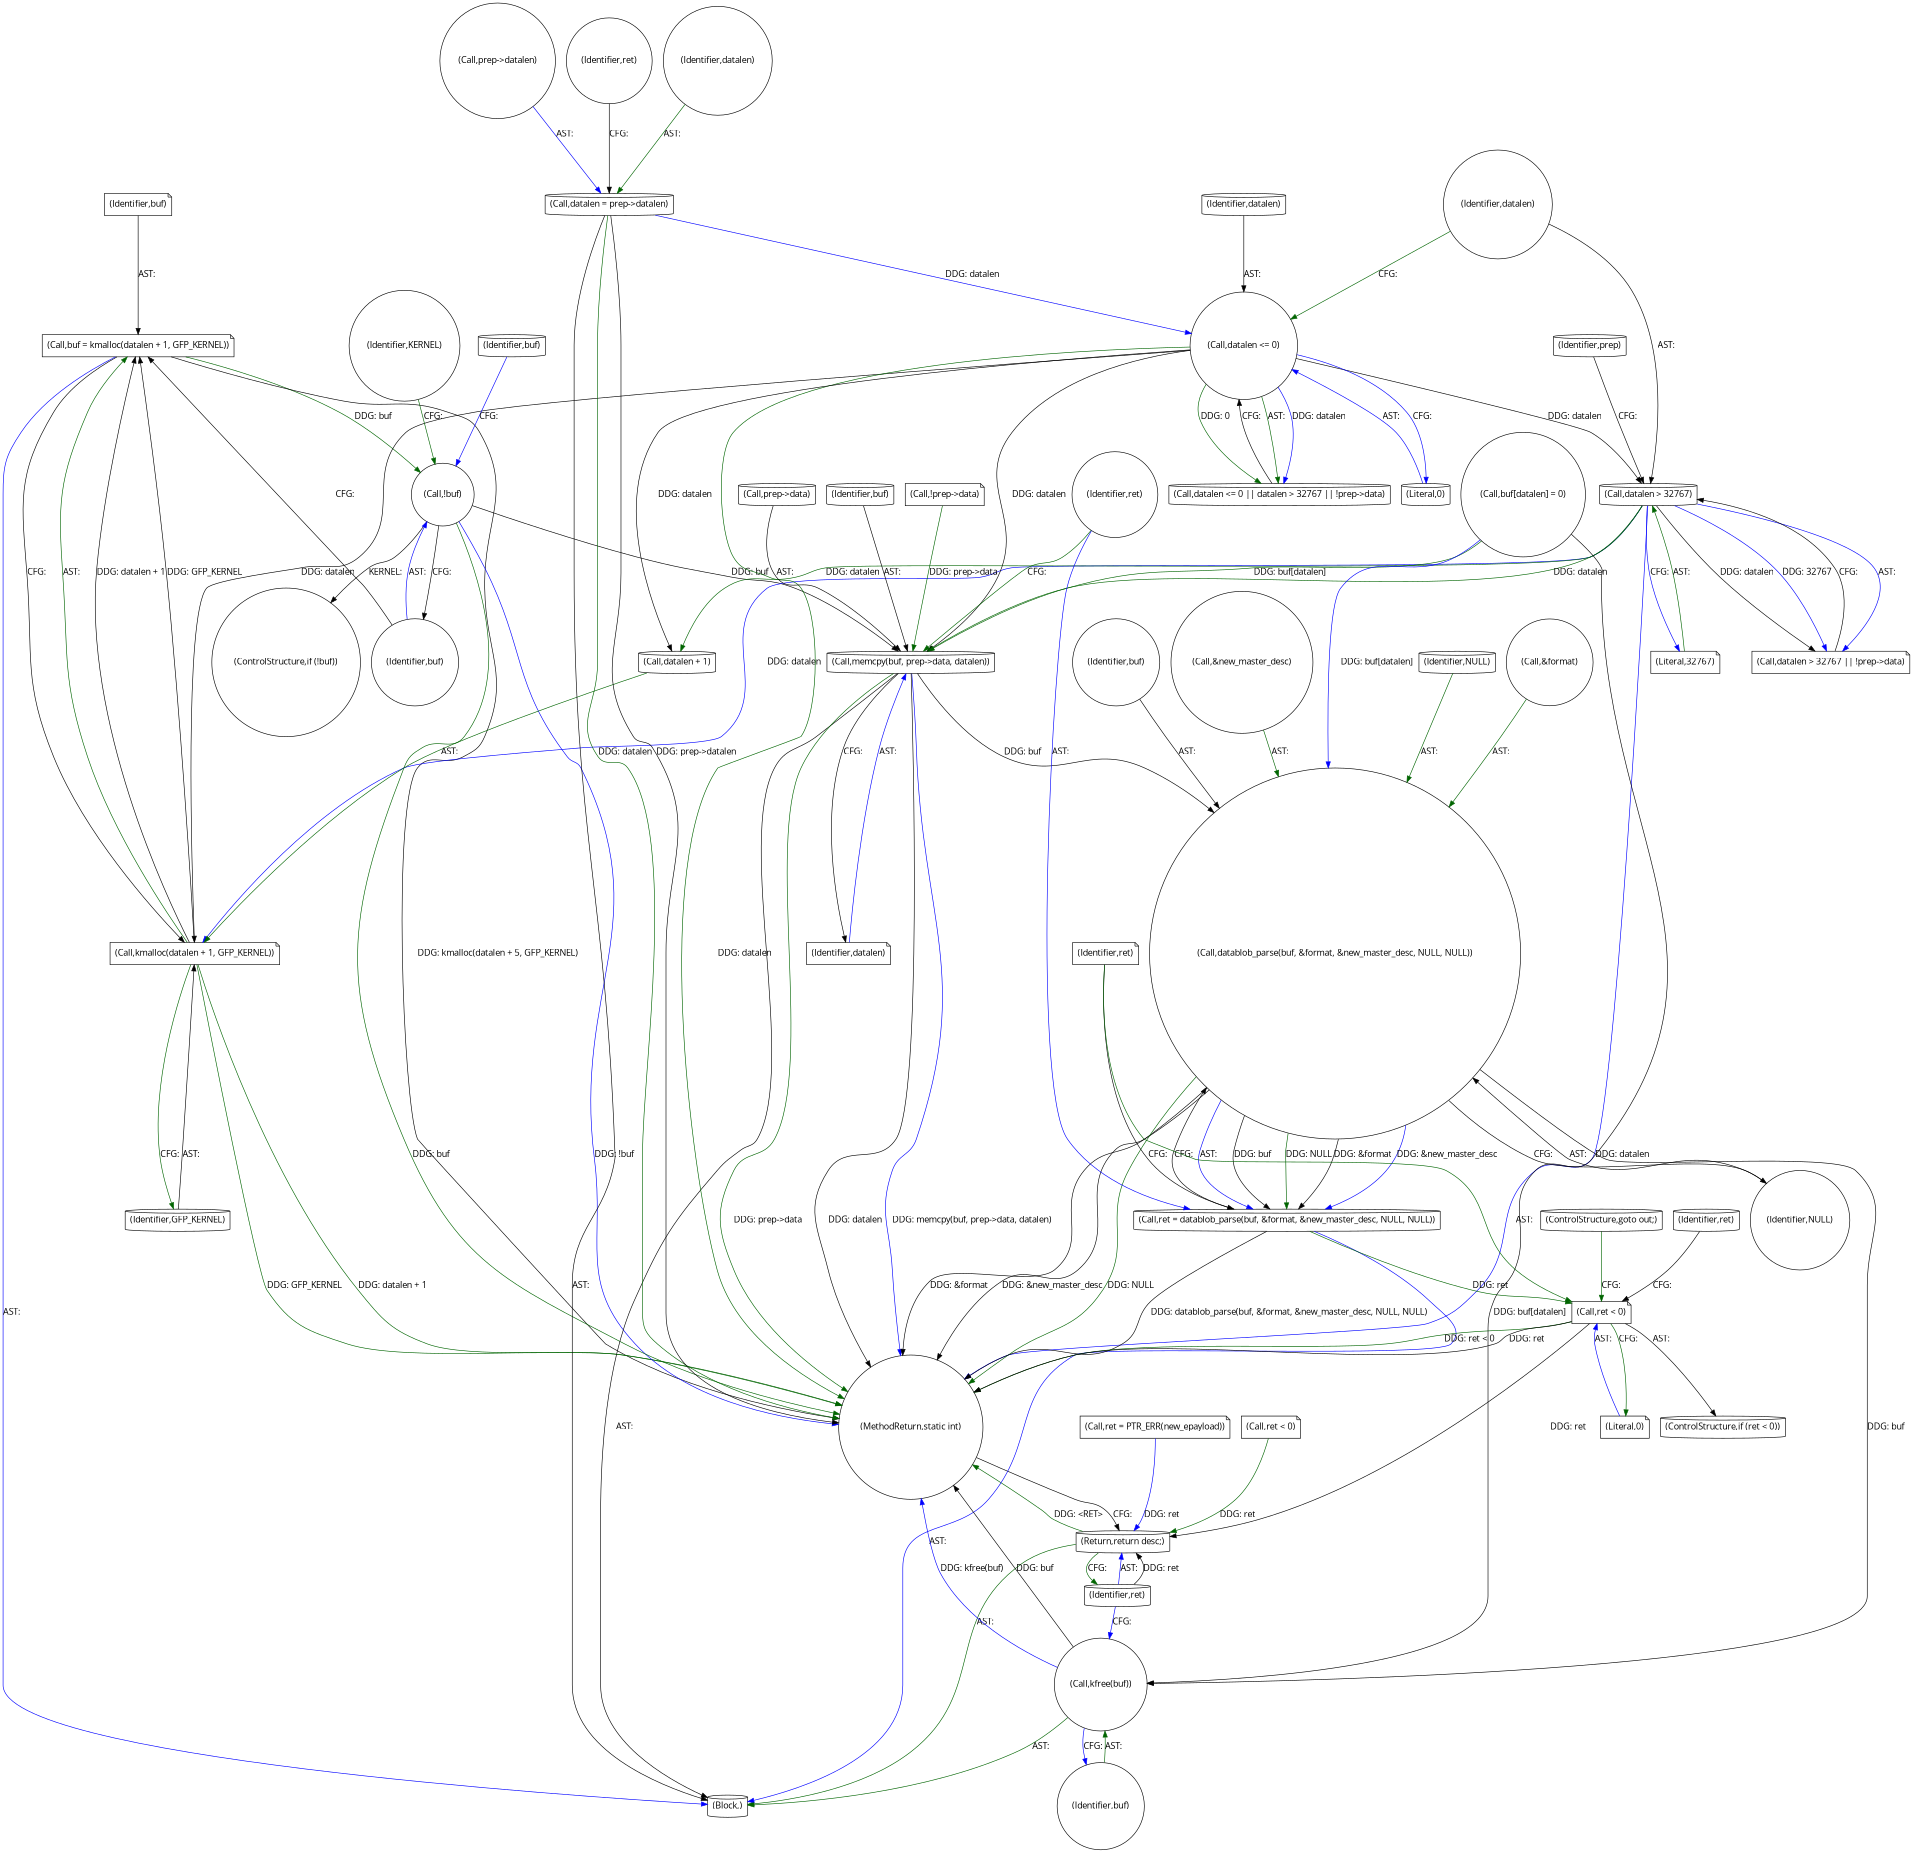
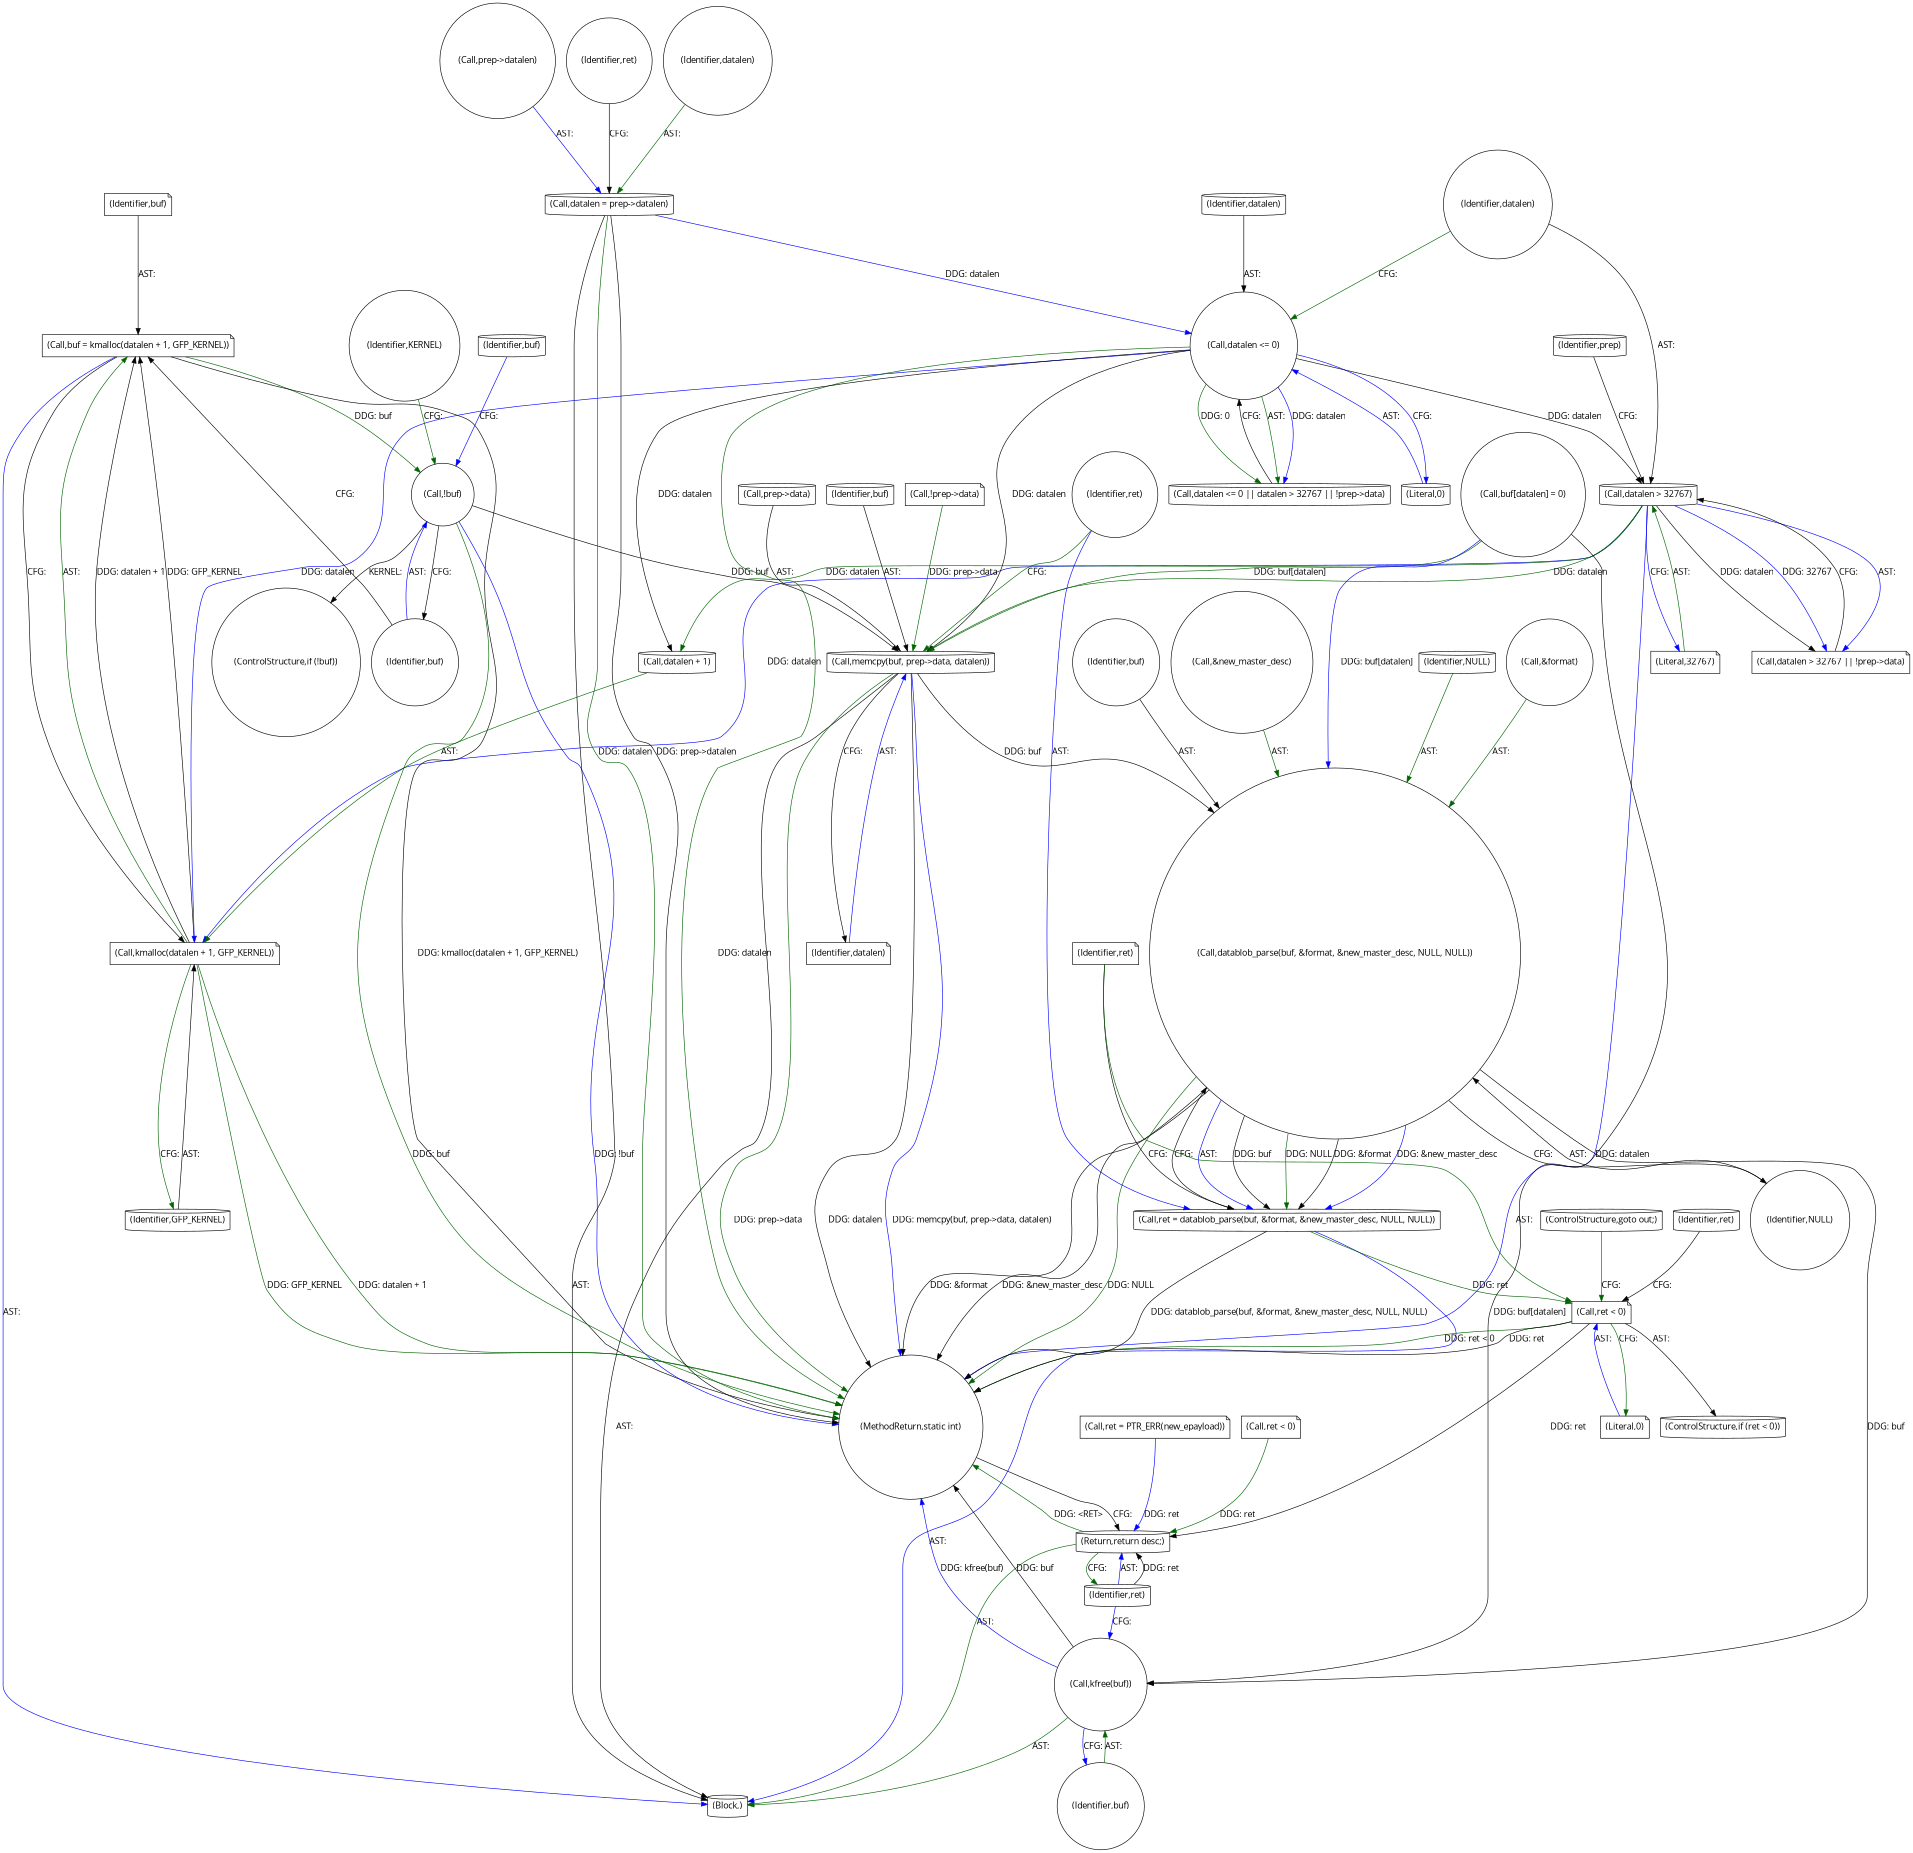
(475, 412) -> (475, 412)
(498, 953) -> (498, 953)
